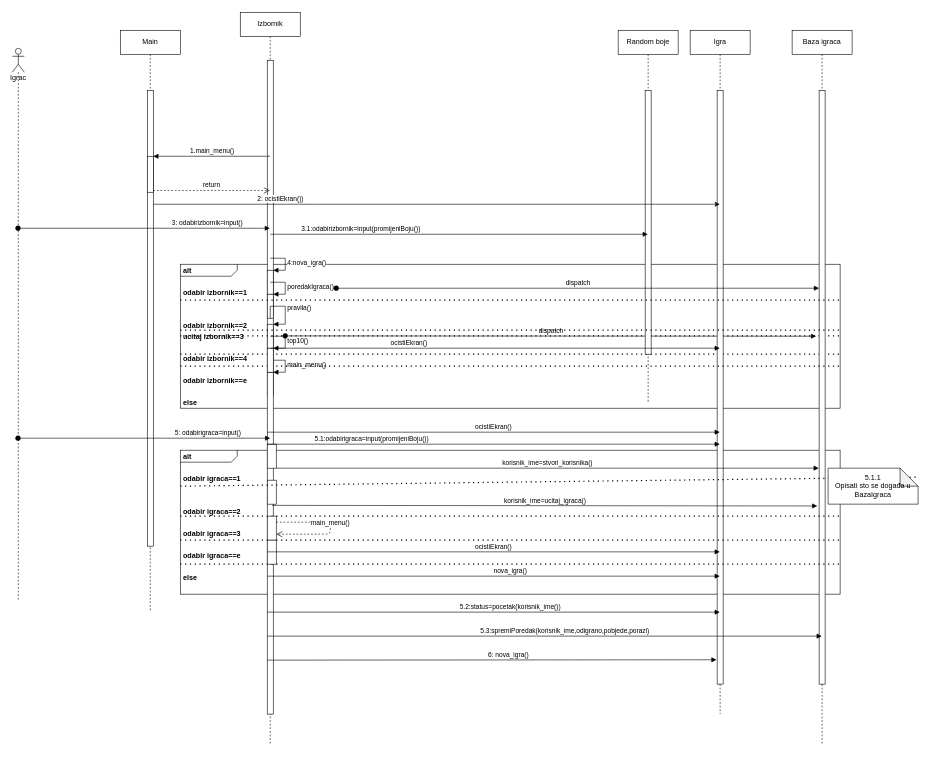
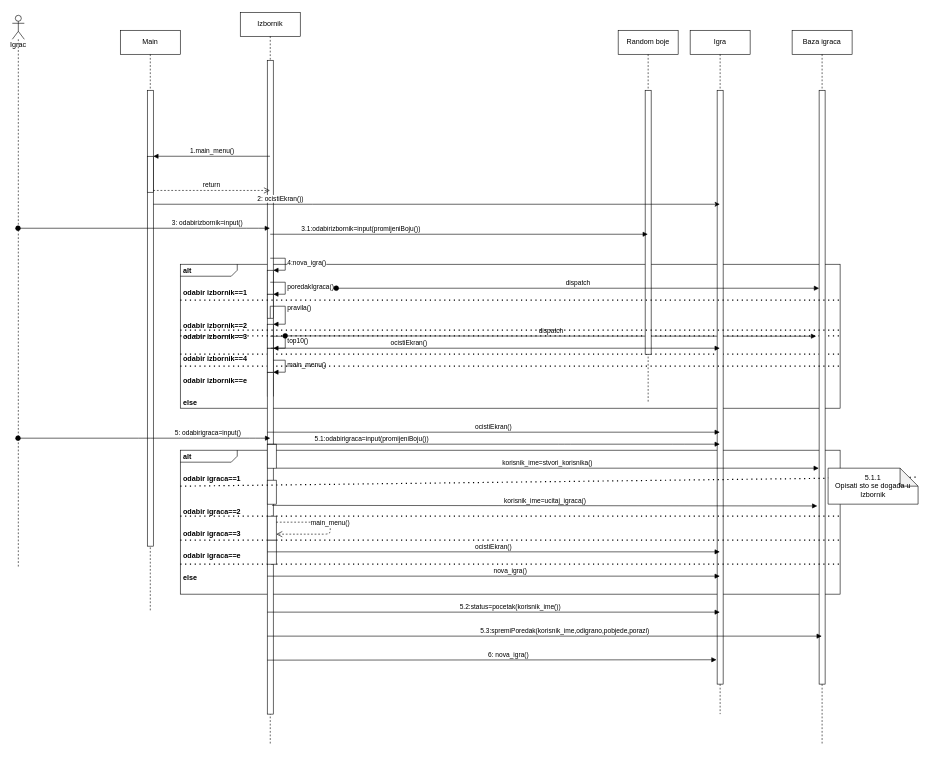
(213, 295) -> (213, 295)
(18, 324) -> (18, 291)
(873, 486) -> (873, 486)
